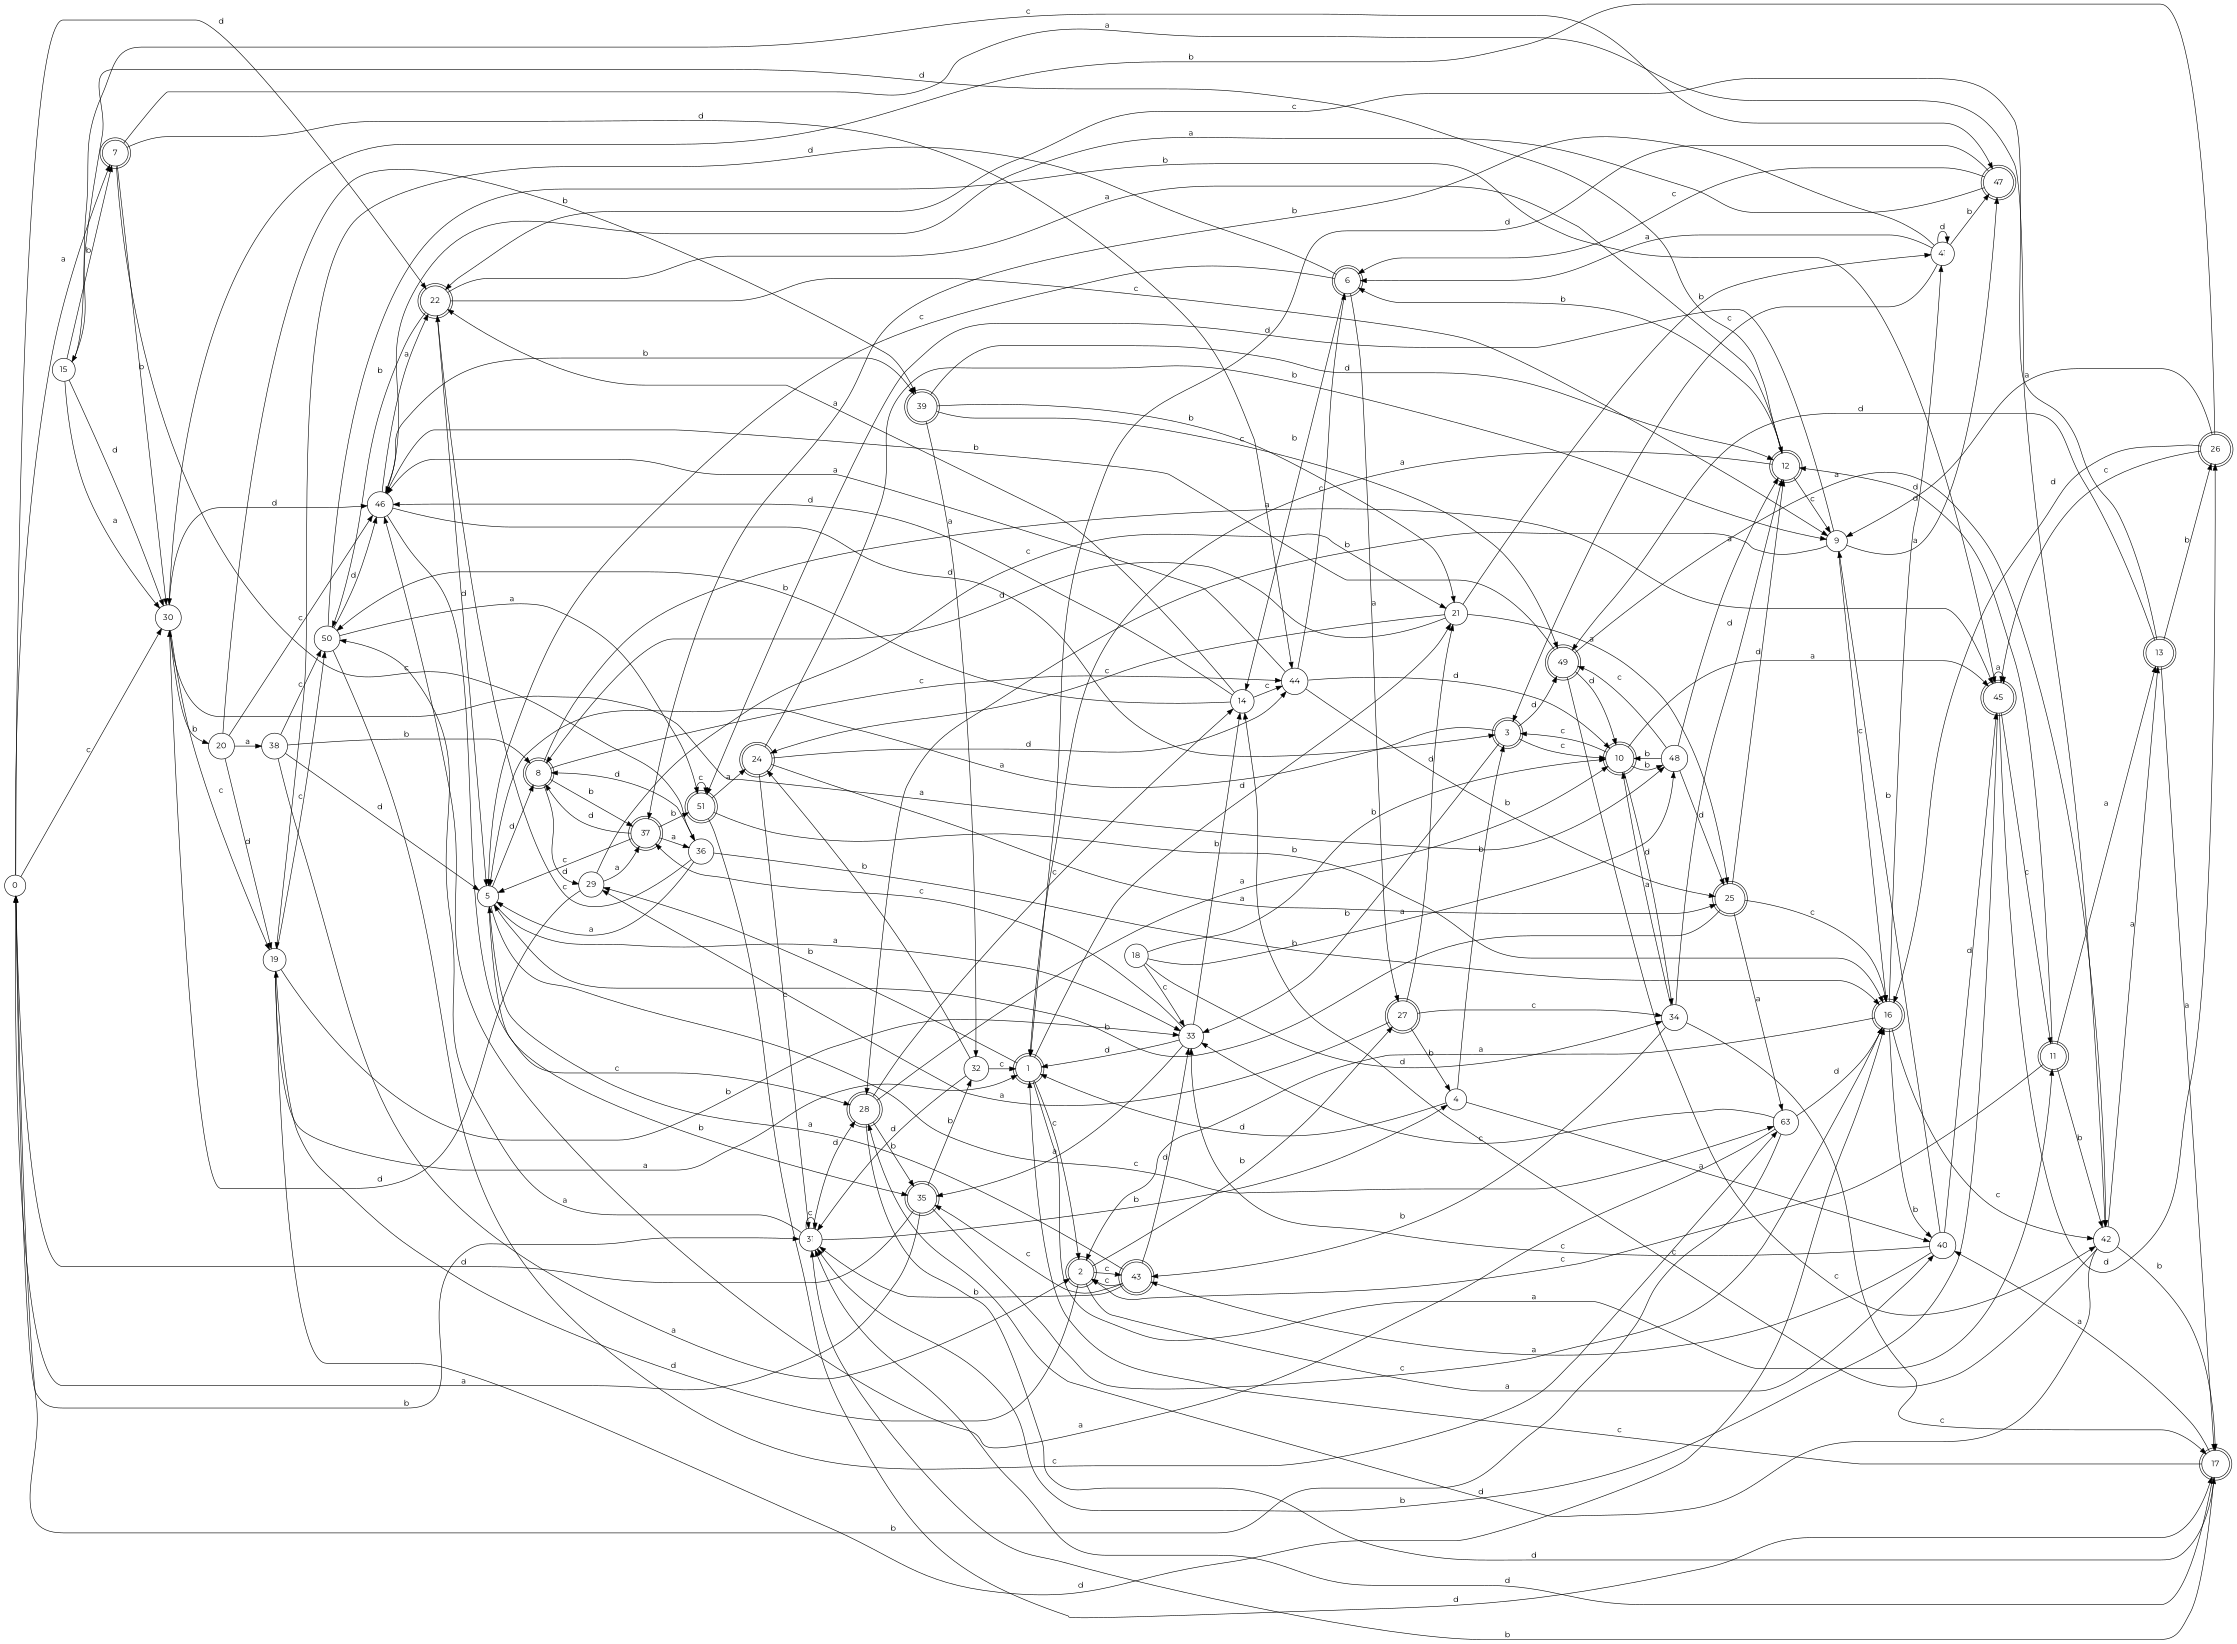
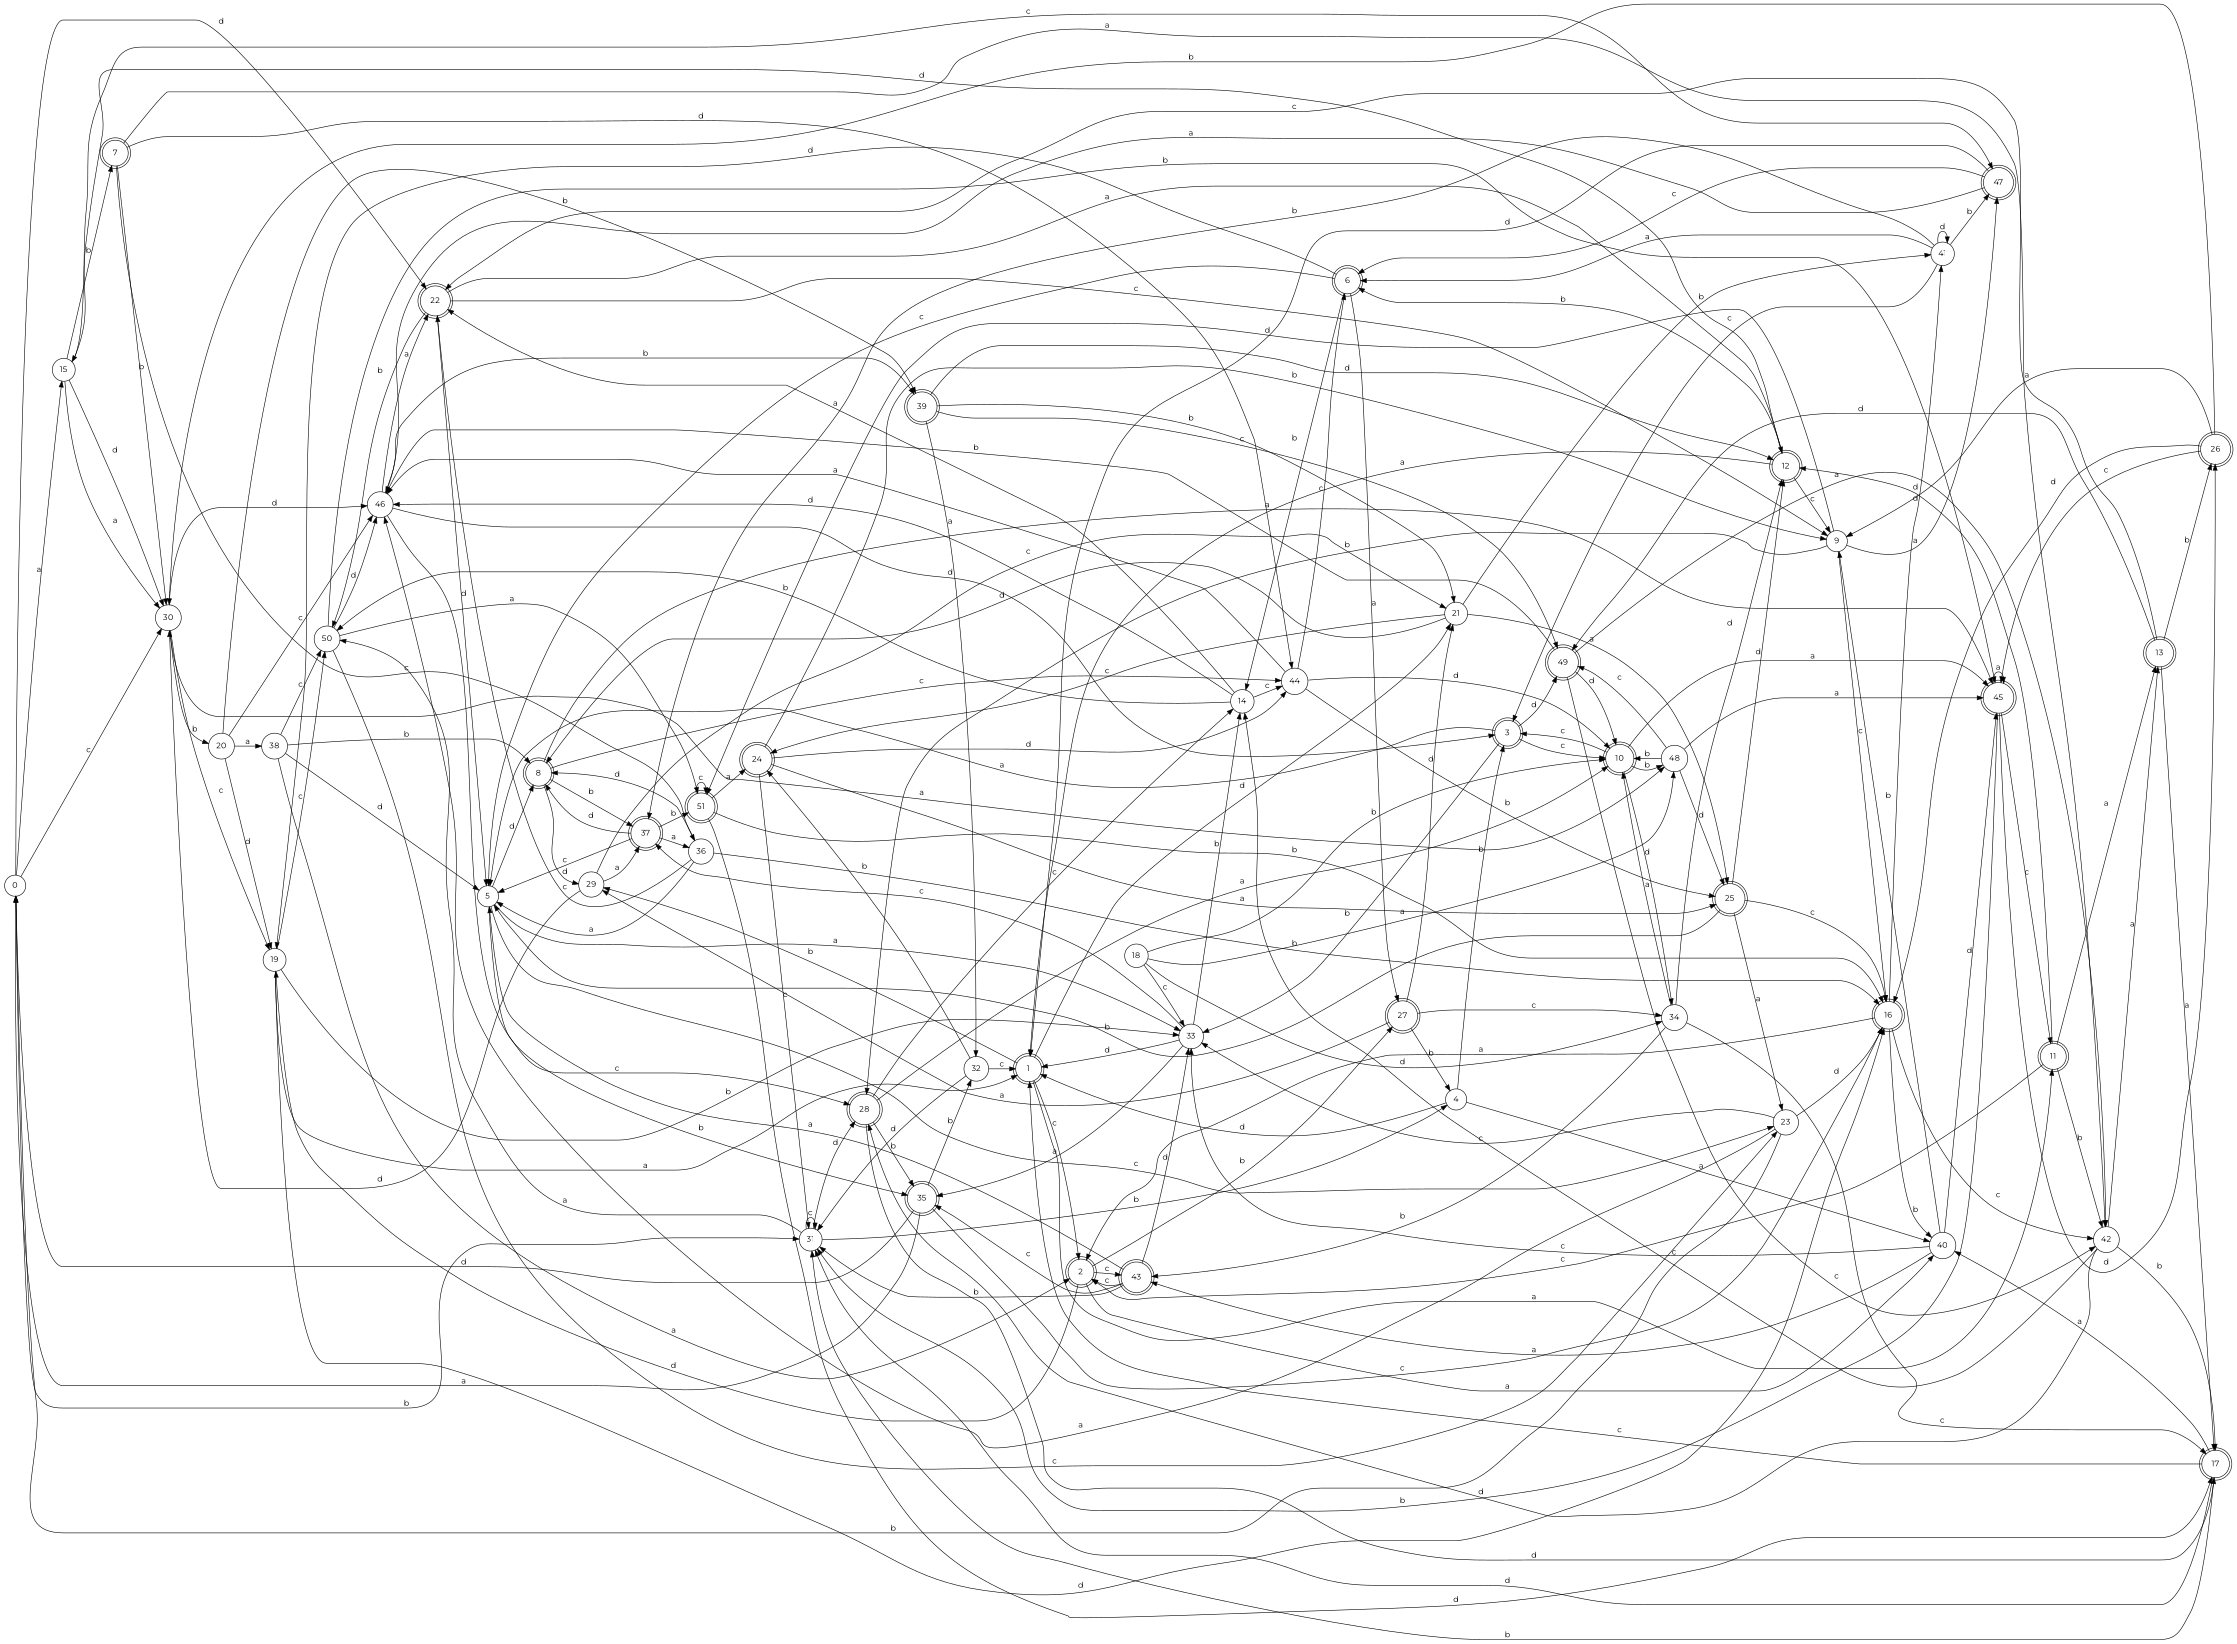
(30, 518) -> (36, 631)
(1717, 611) -> (1823, 698)
(1786, 1122) -> (1786, 1122)
